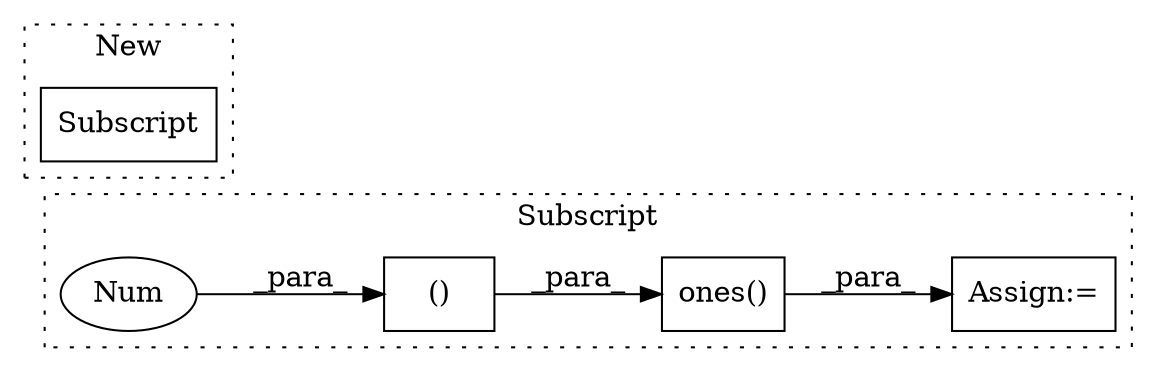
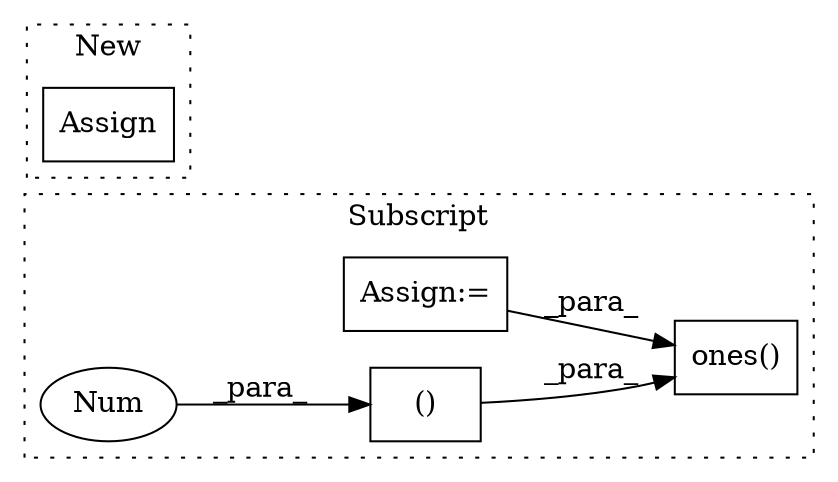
(129, 125) -> (109, 125)
(858, 294) -> (580, 326)
